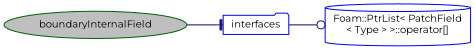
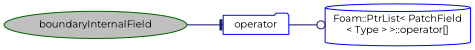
(256, 25) -> (256, 25)
